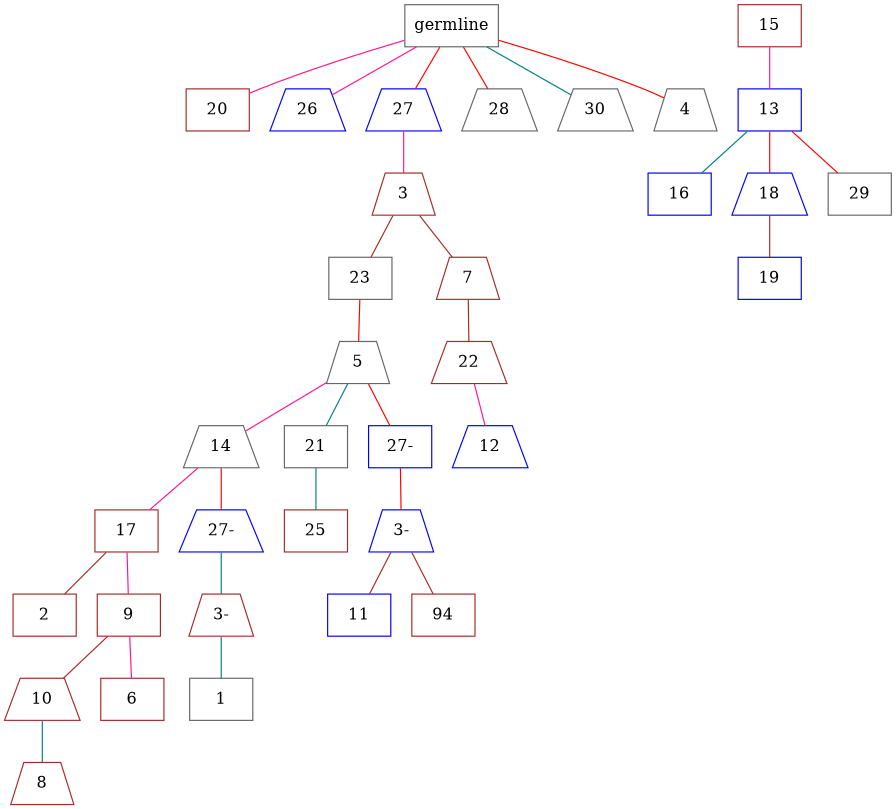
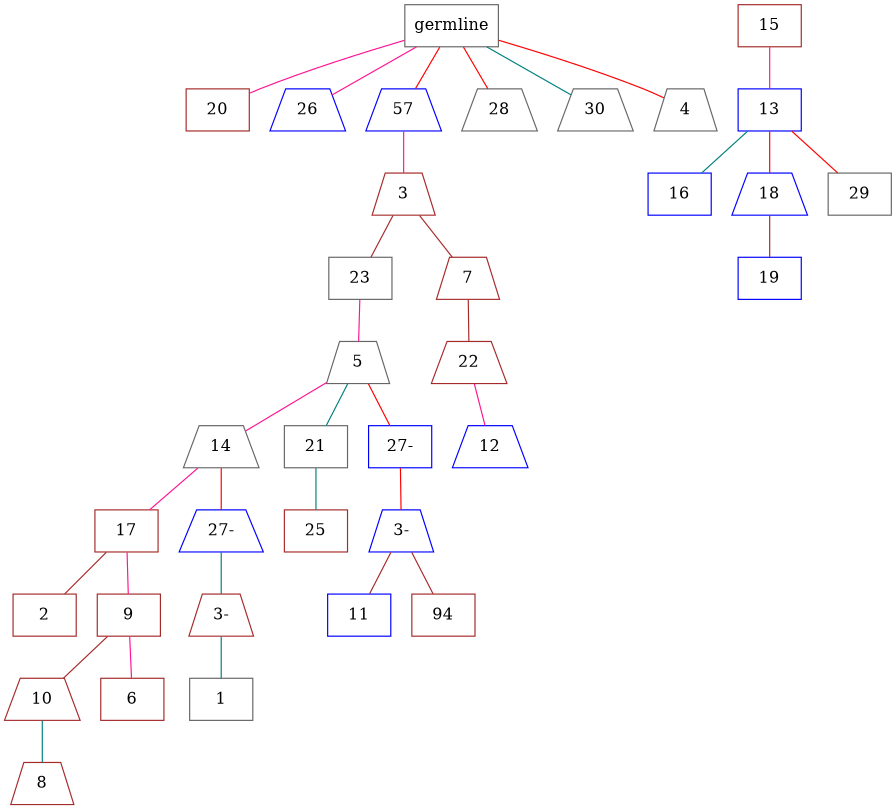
(404, 110) -> (404, 110)
(359, 321) -> (359, 321)
